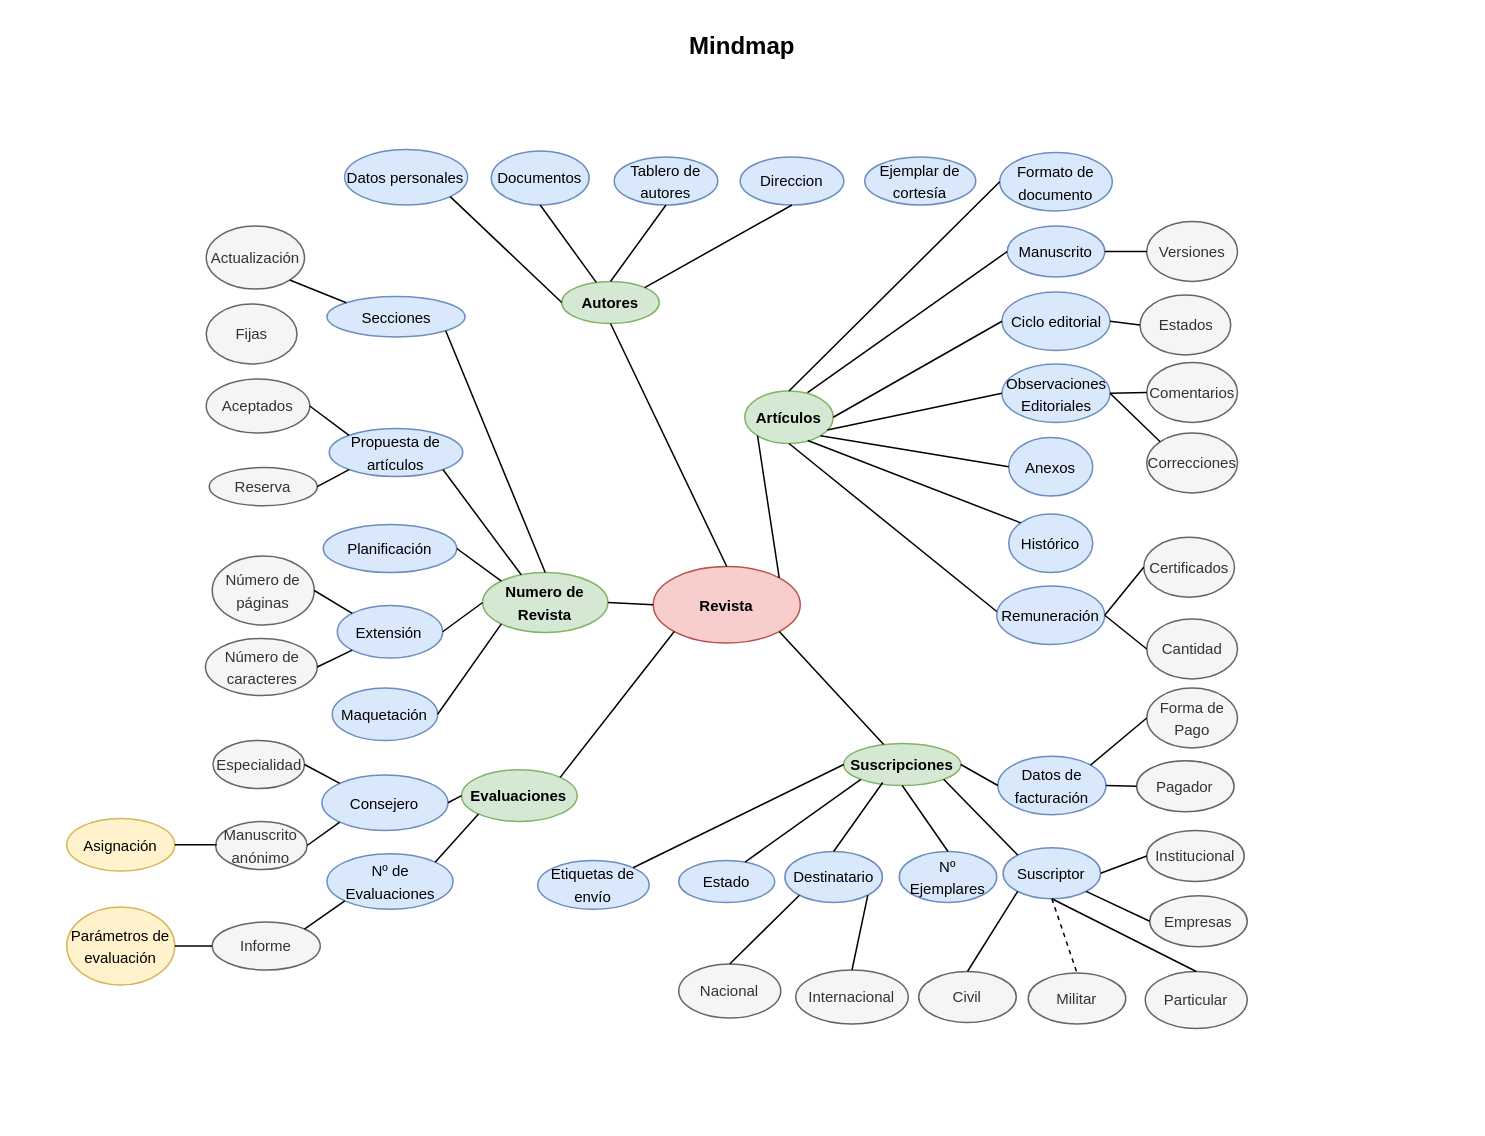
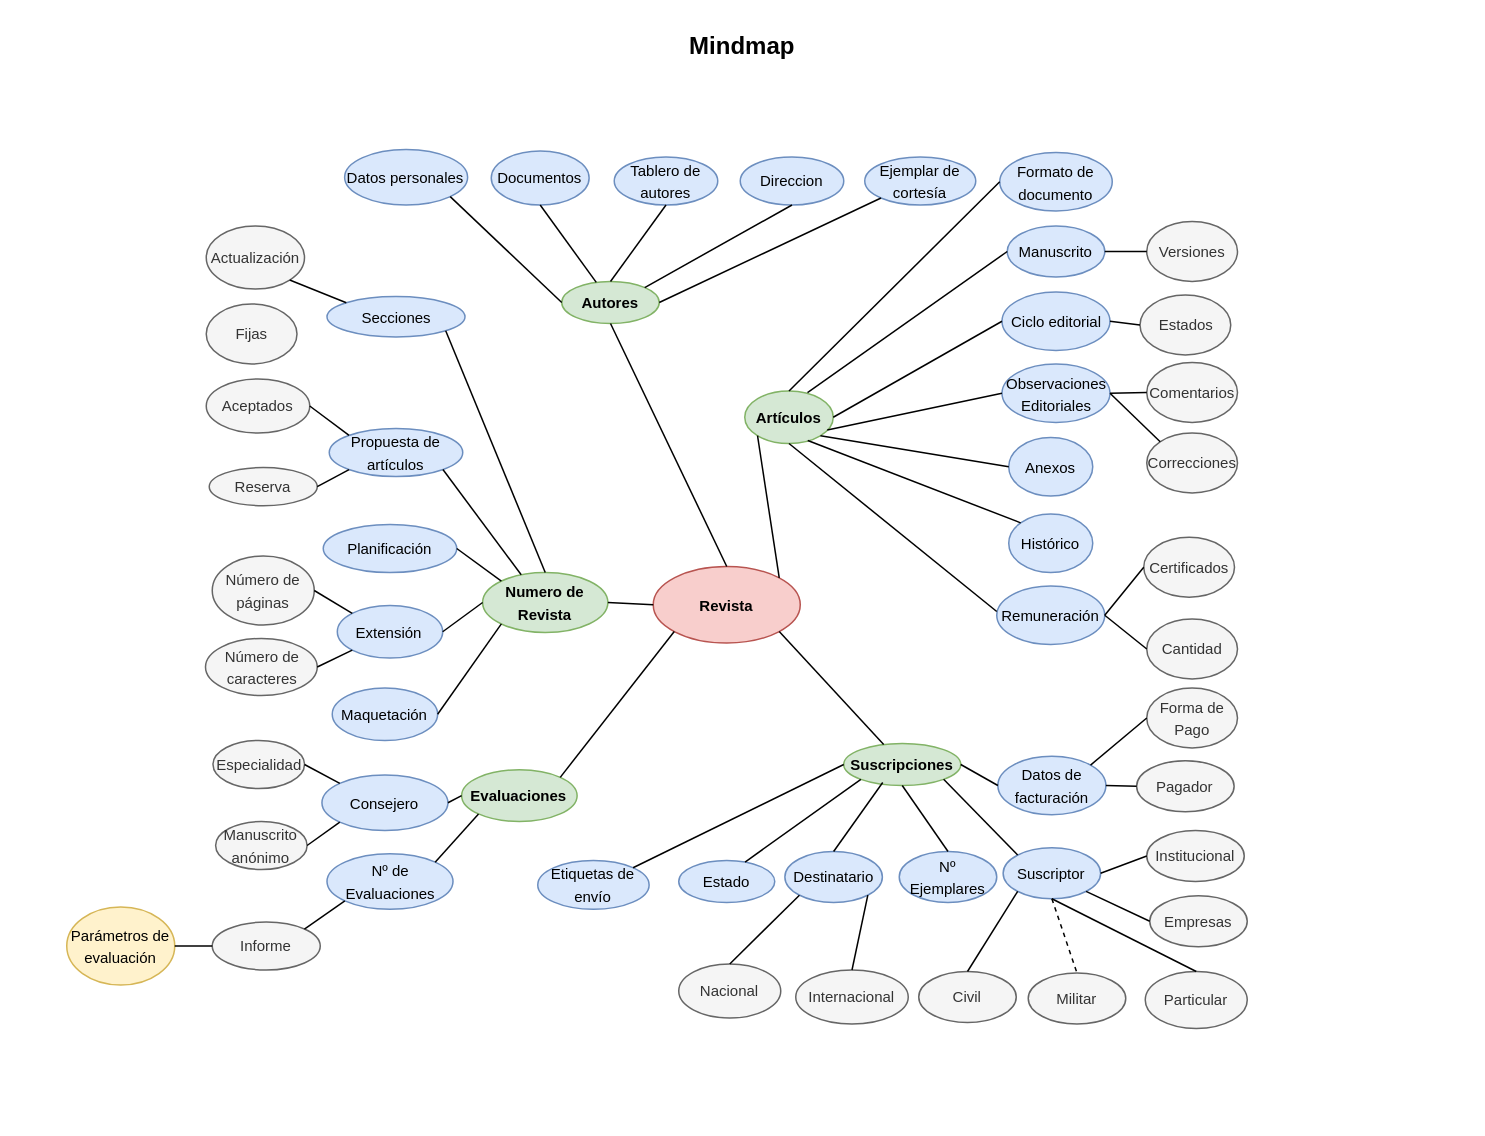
none -> (770, 250)
(195, 844) -> none
(121, 845) -> none
